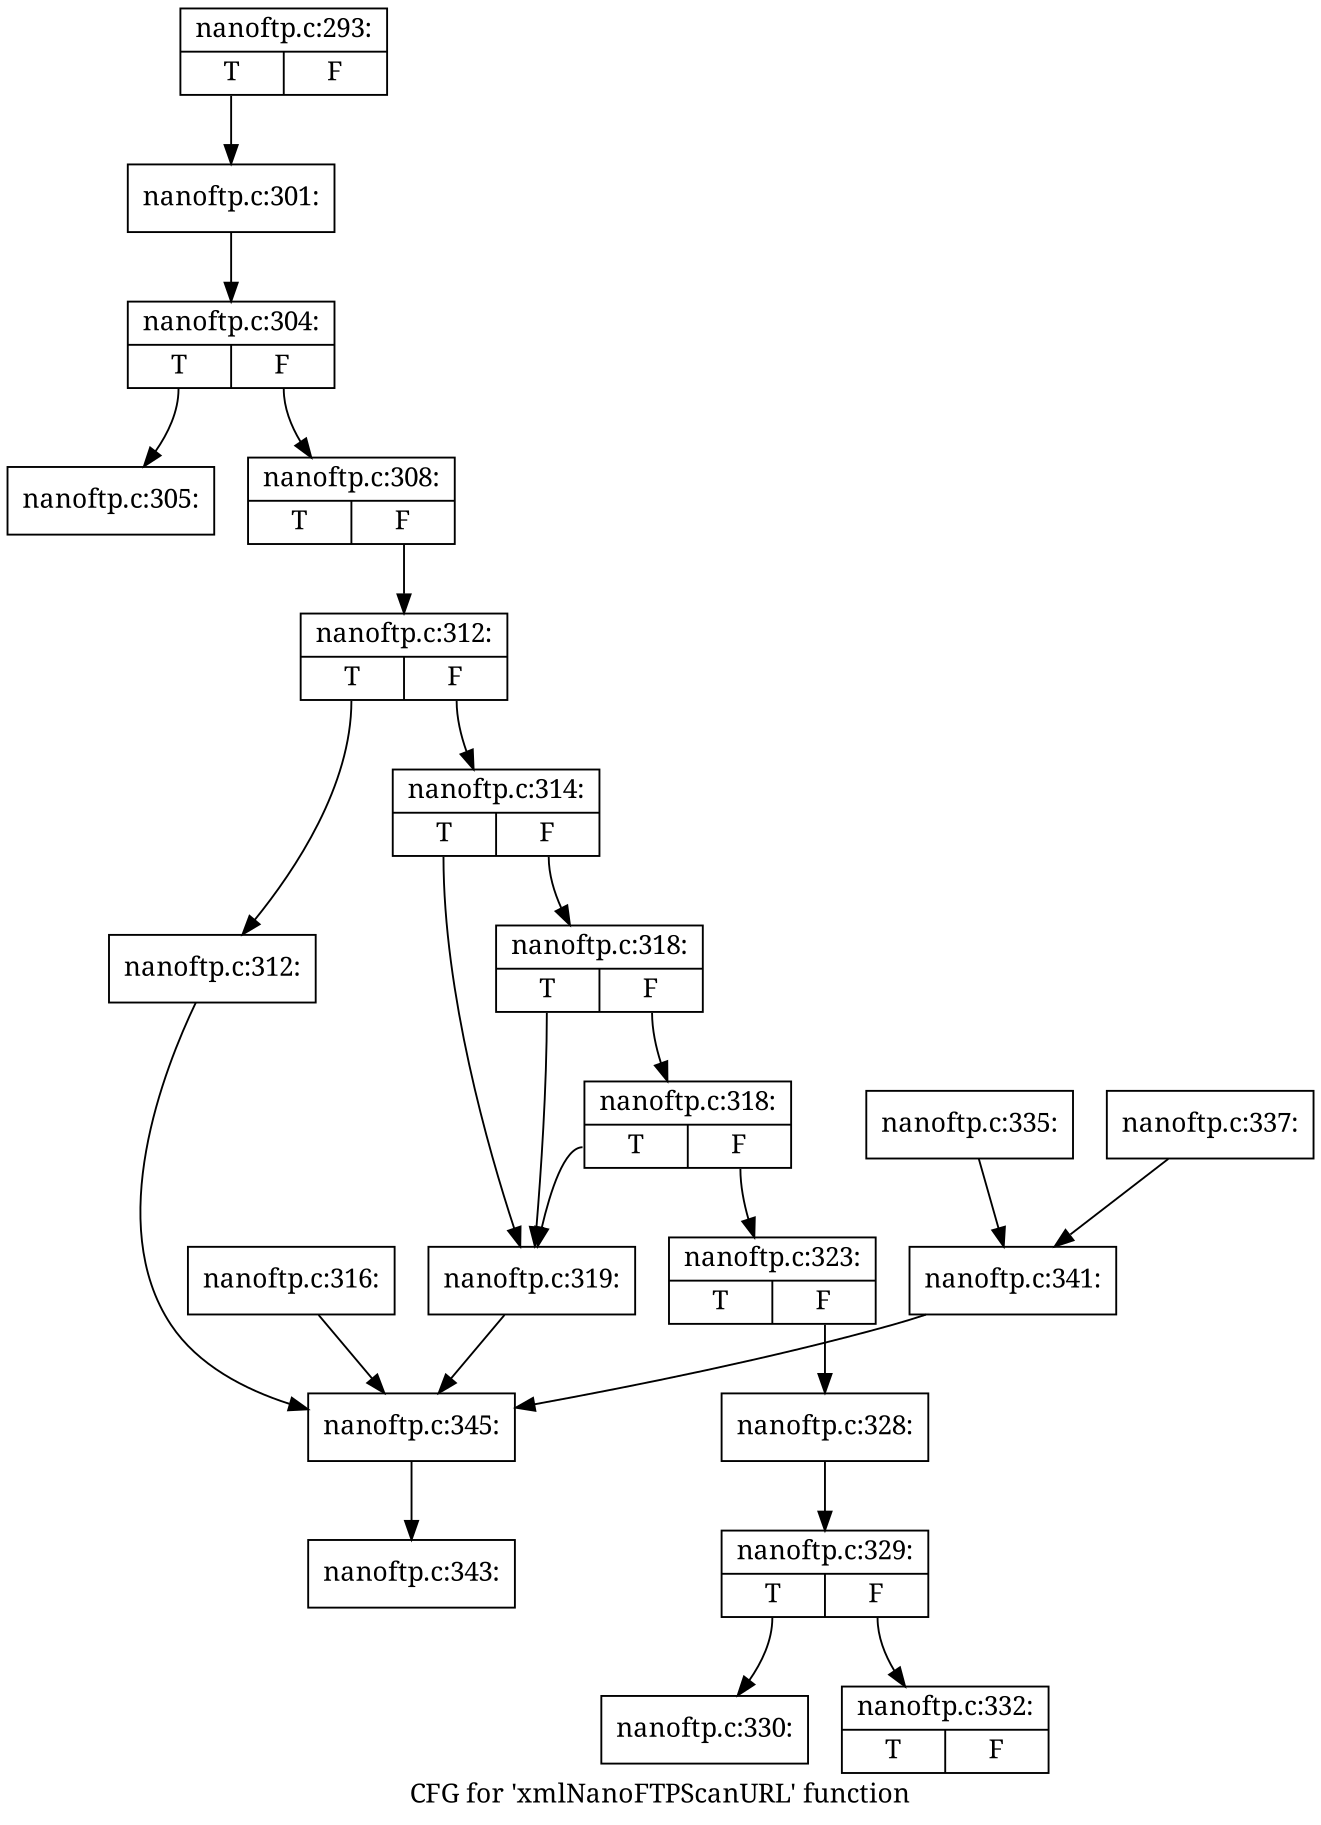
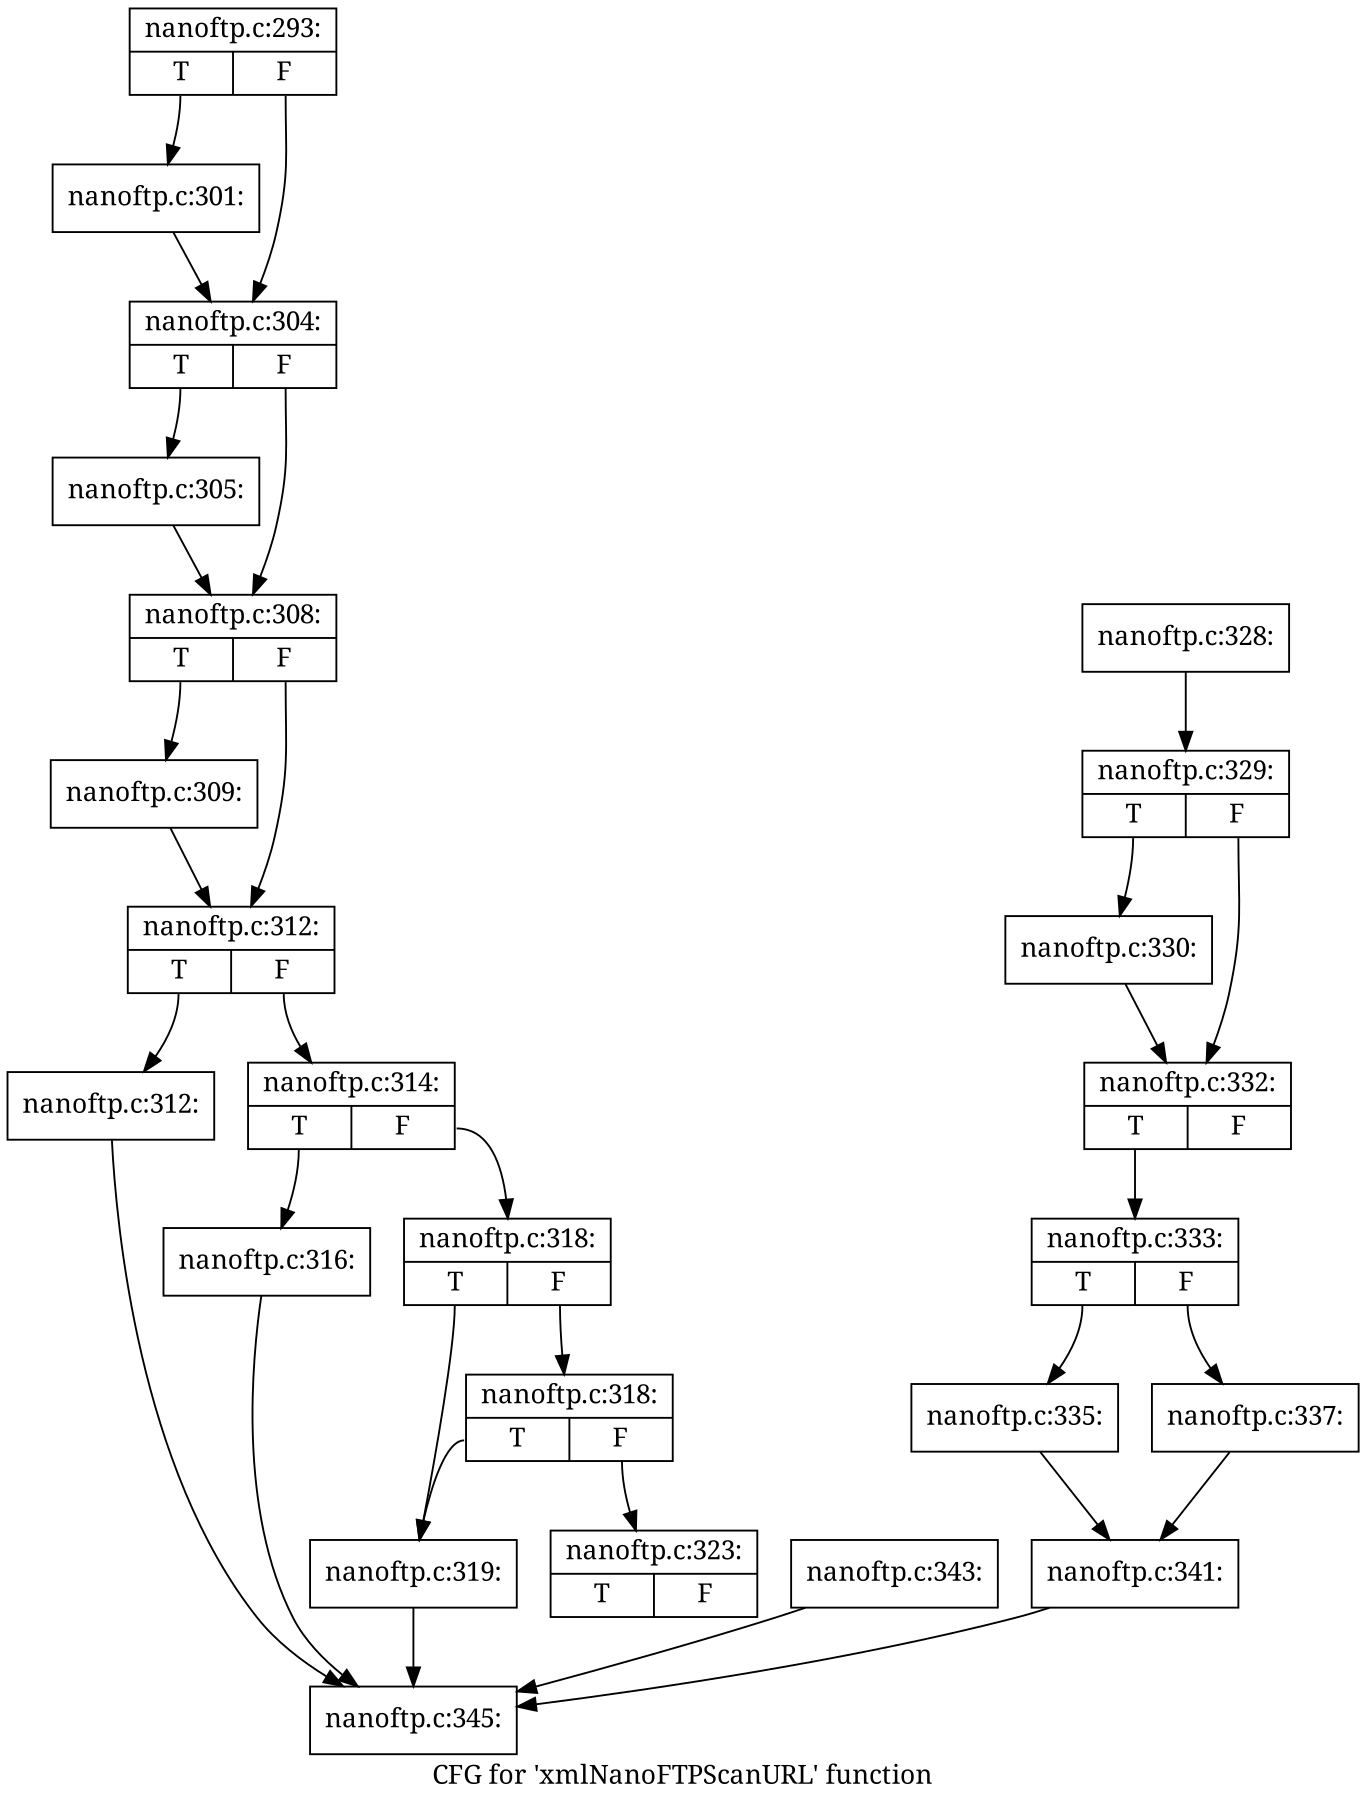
none -> (284, 191)
none -> (188, 552)
none -> (154, 794)
none -> (1141, 1015)
(465, 1045) -> (296, 1180)
none -> (1135, 1262)
(825, 1354) -> none
(412, 1491) -> (671, 1649)
